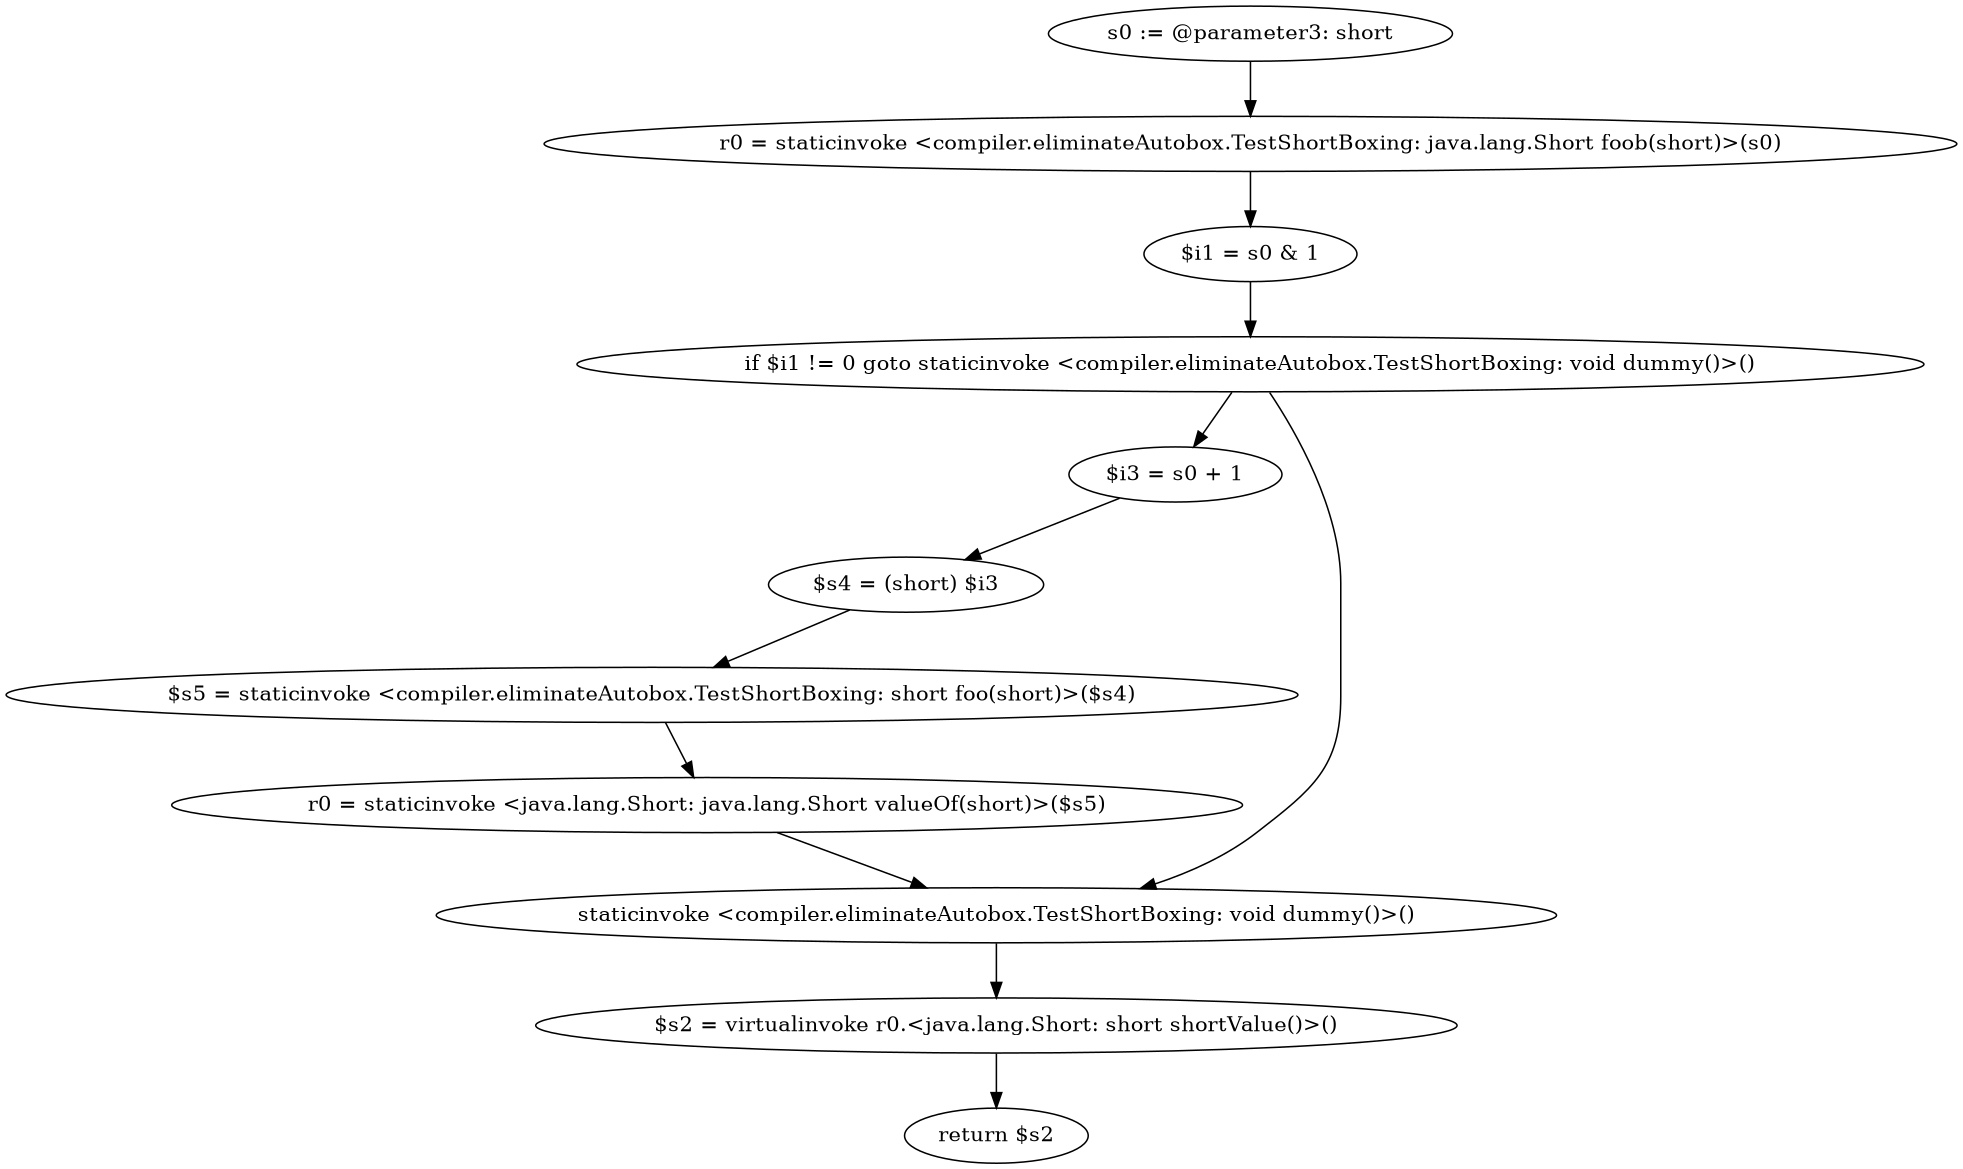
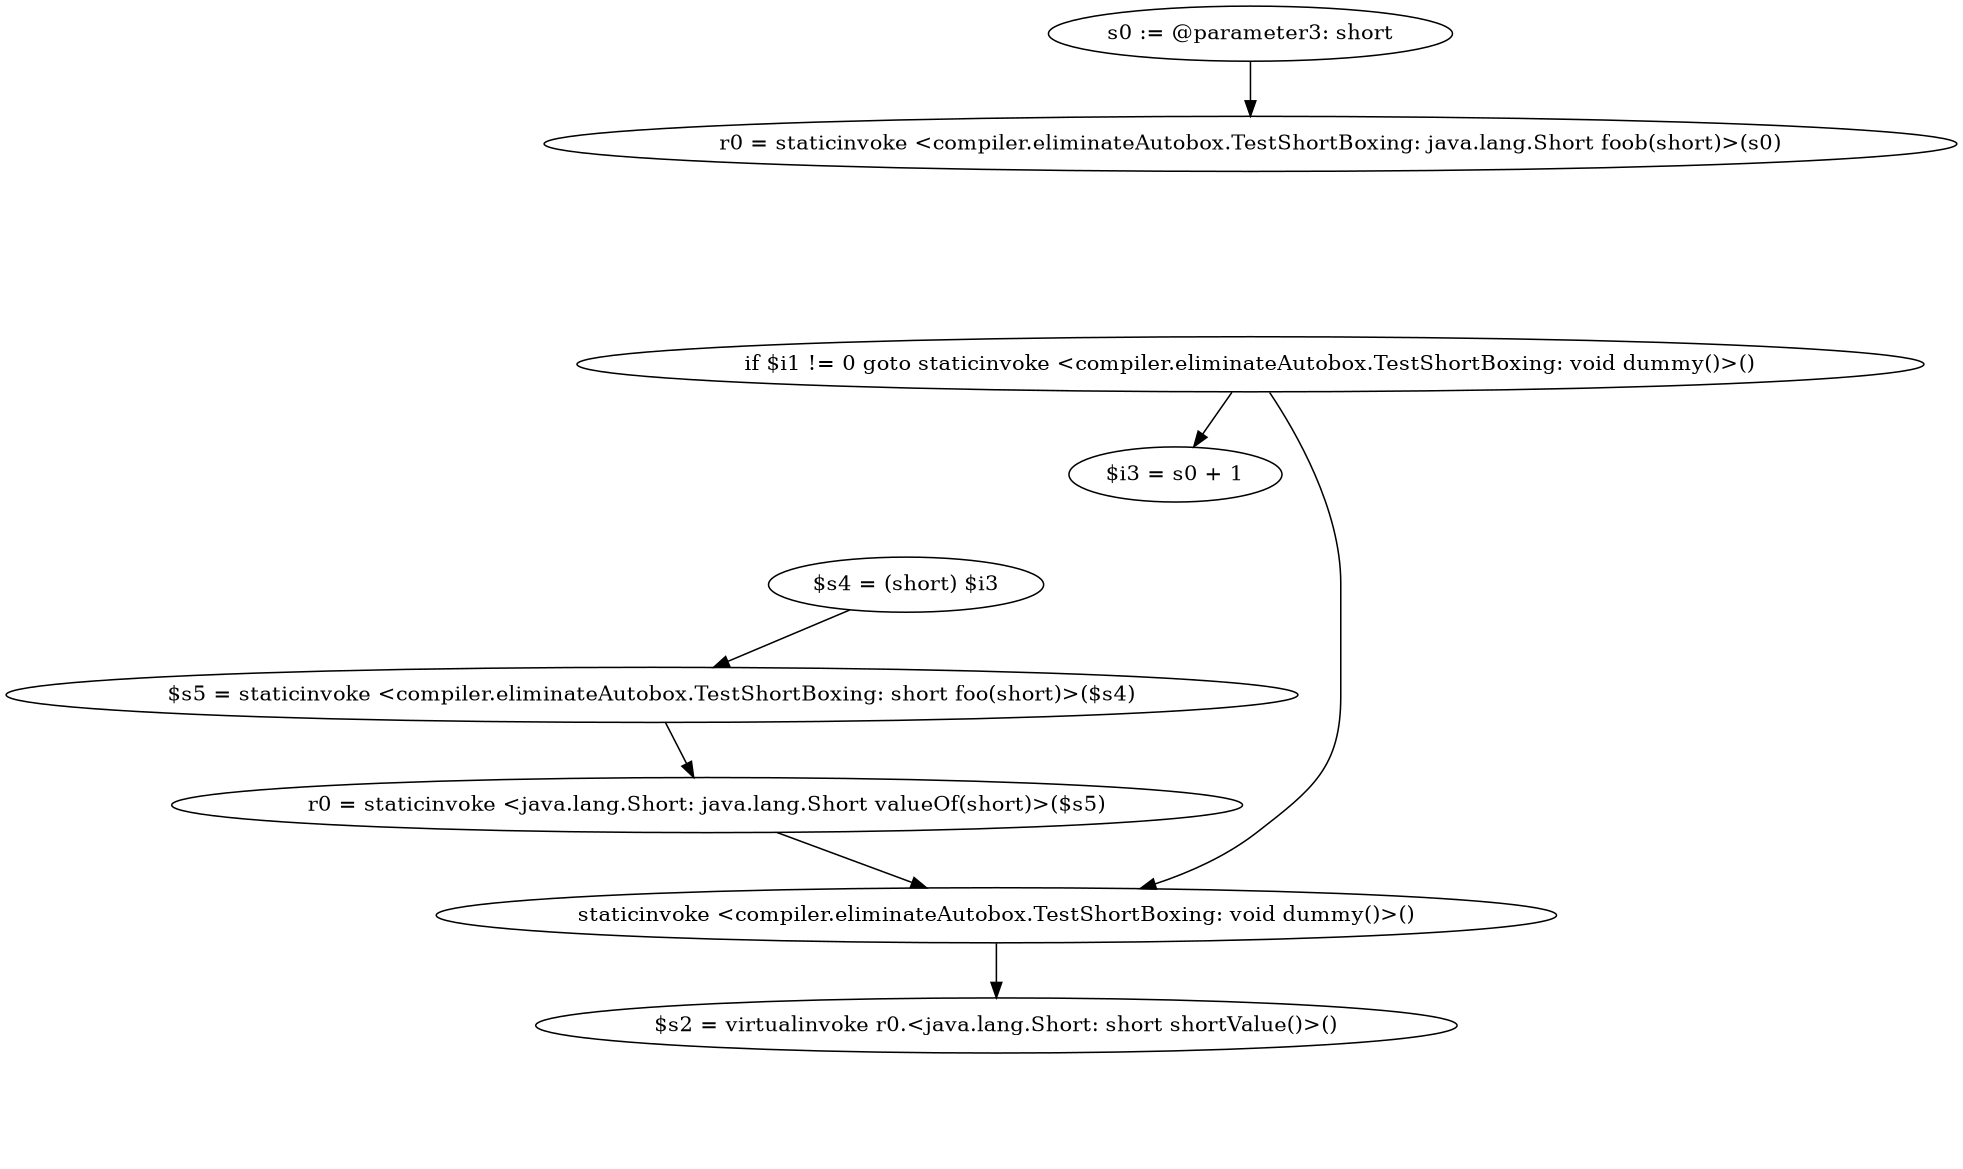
(1250, 254) -> none
(1050, 526) -> none
(996, 1136) -> none
